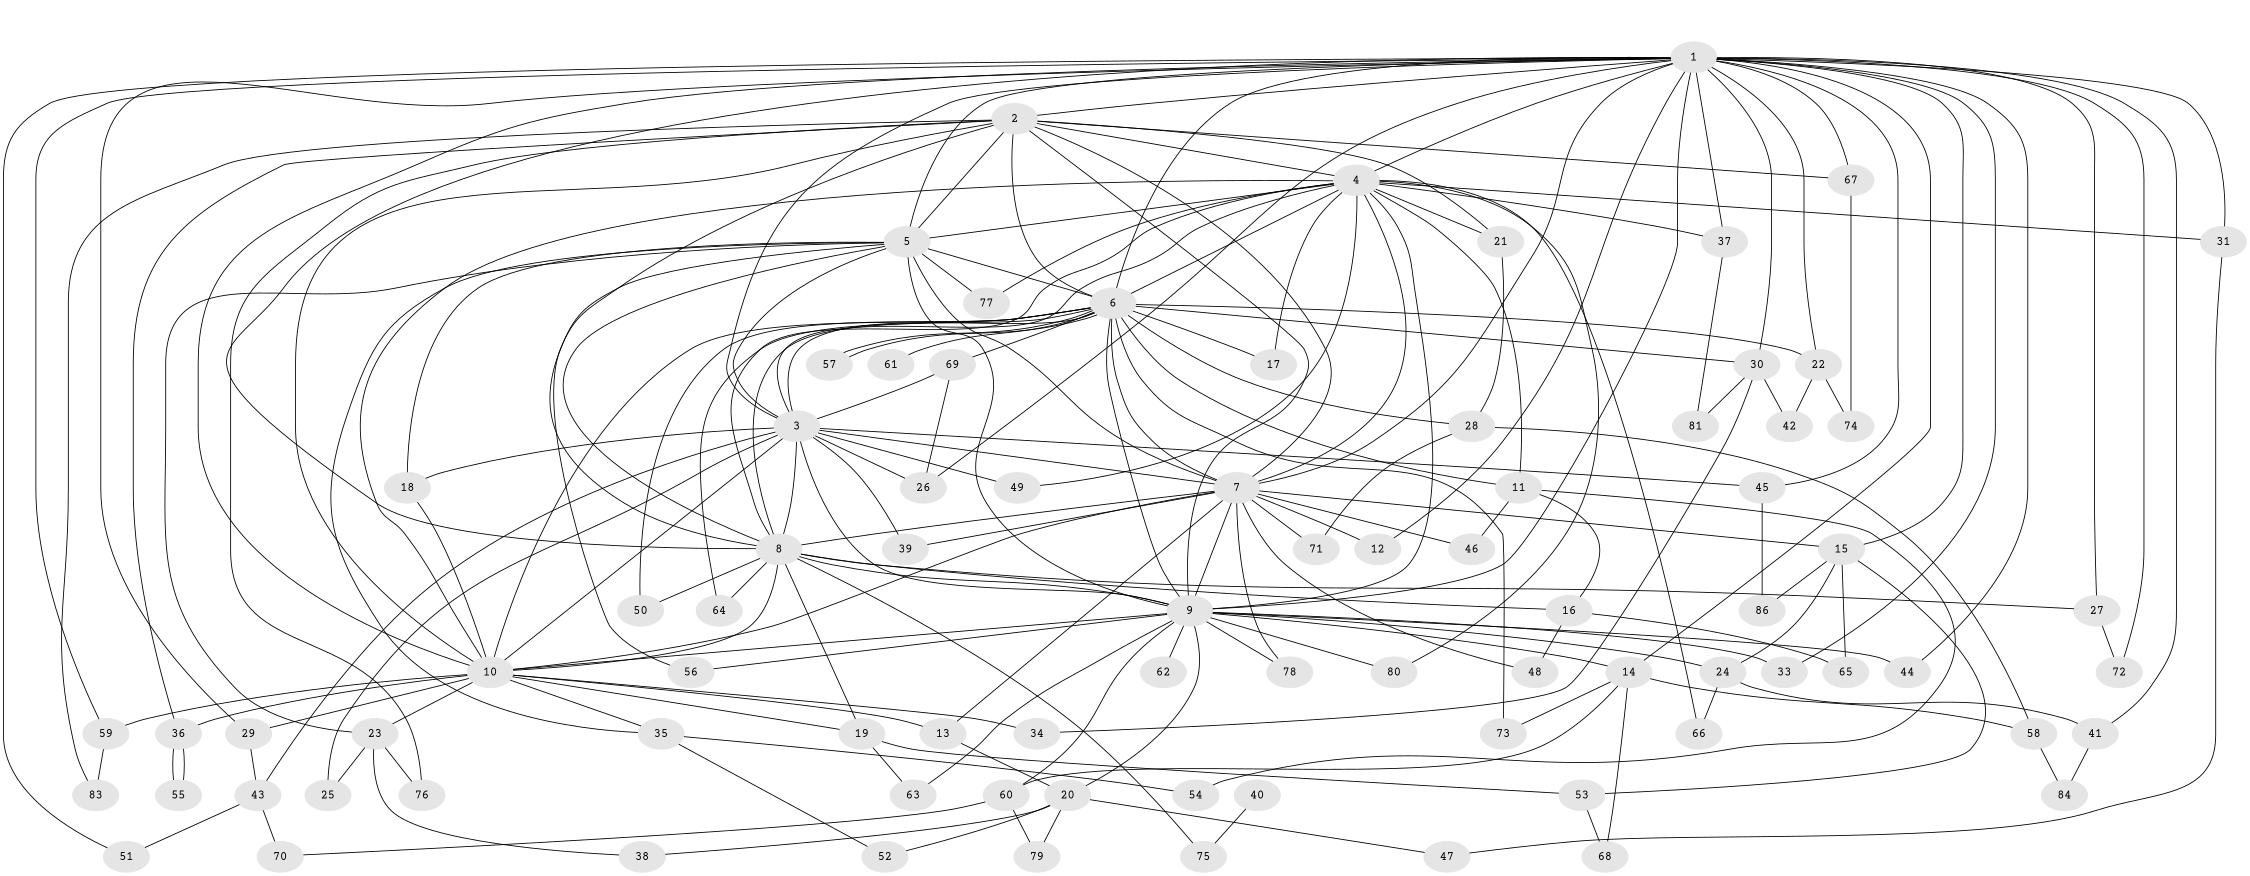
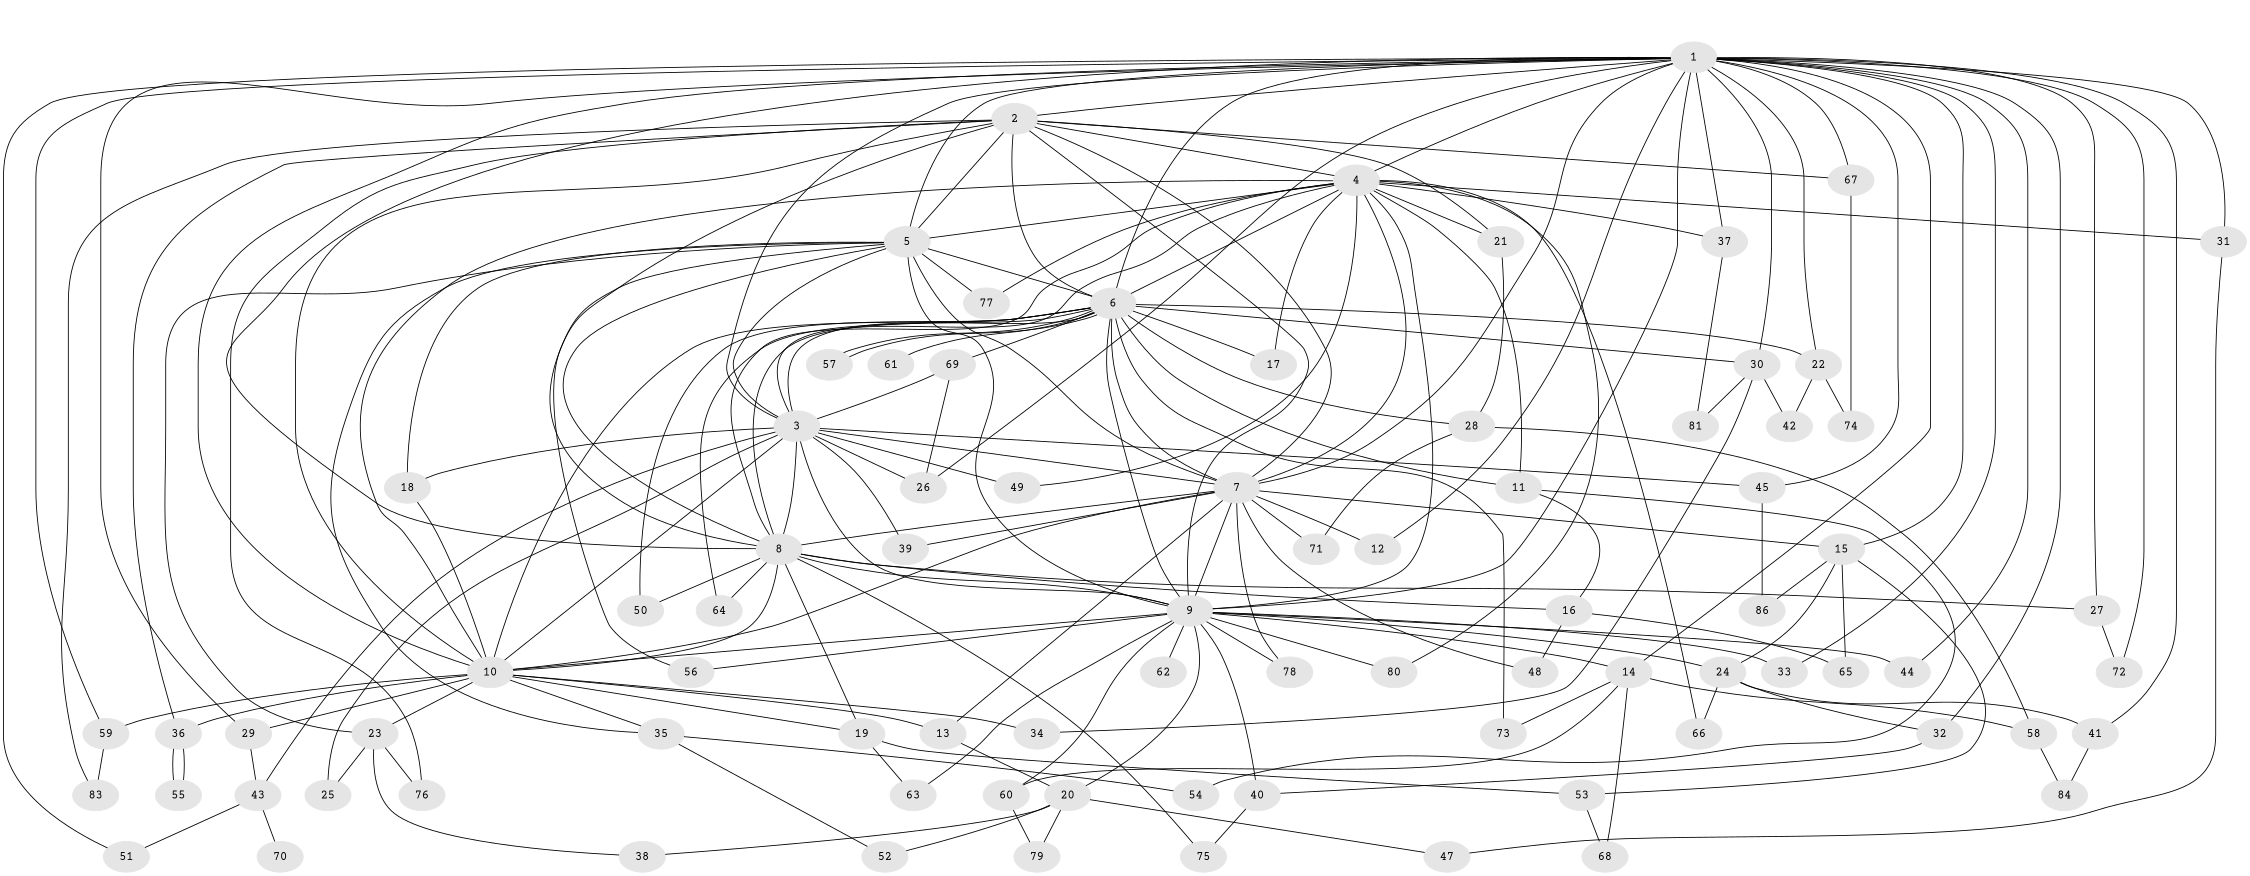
(1472, 549) -> none
none -> (1238, 698)
none -> (1940, 734)
(645, 836) -> none
